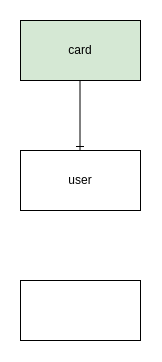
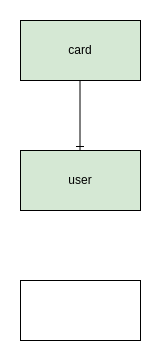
(81, 181) -> (81, 181)
